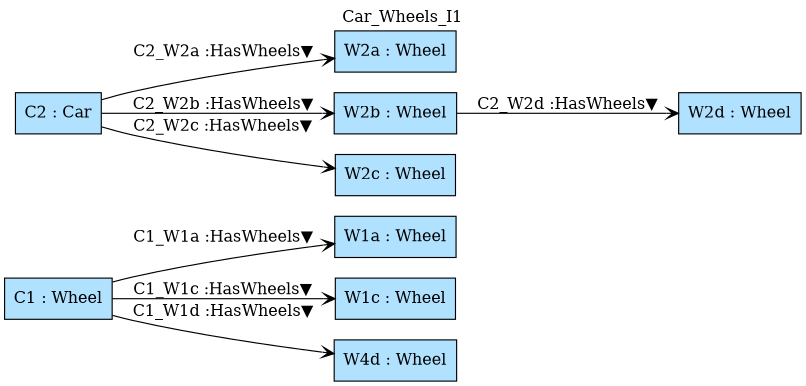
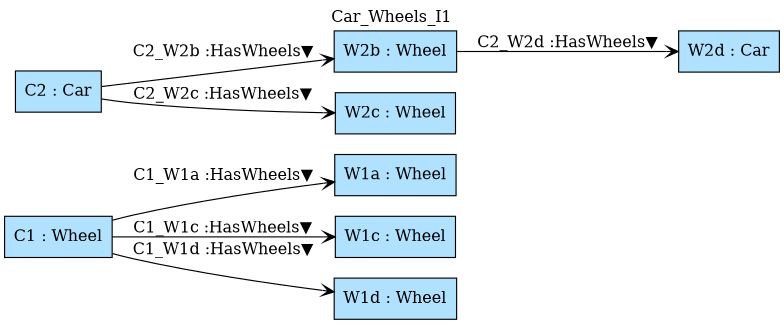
(395, 52) -> none
(740, 113) -> (729, 52)
(395, 361) -> (395, 299)
